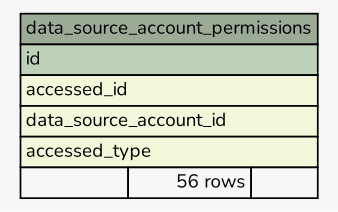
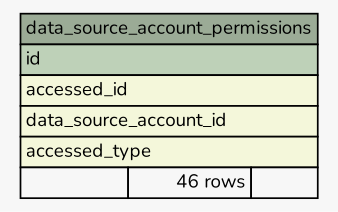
(211, 182) -> (211, 182)
